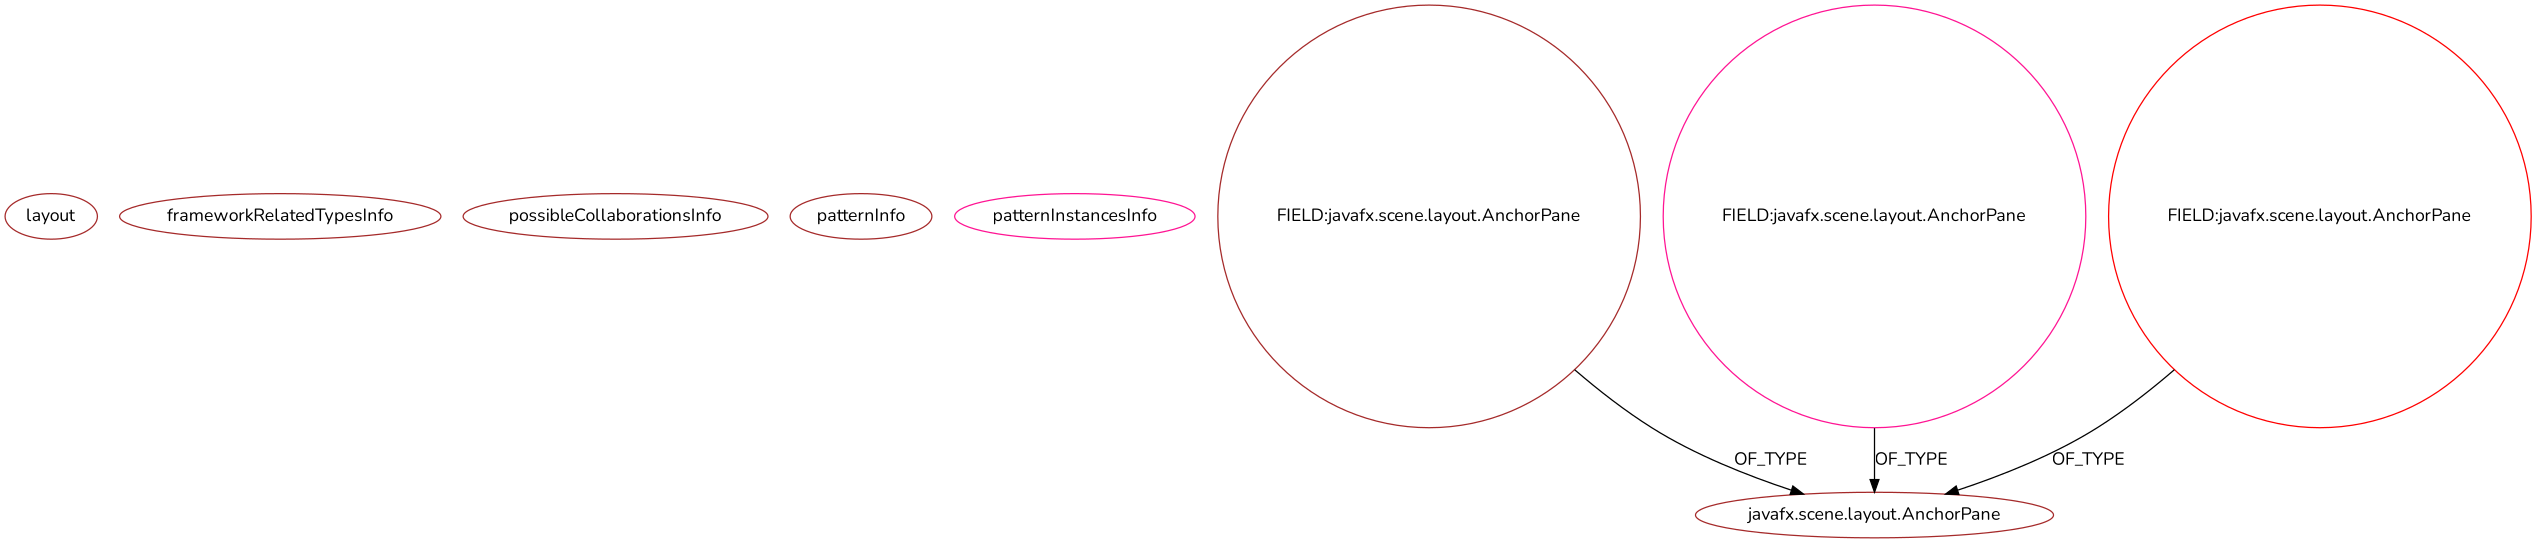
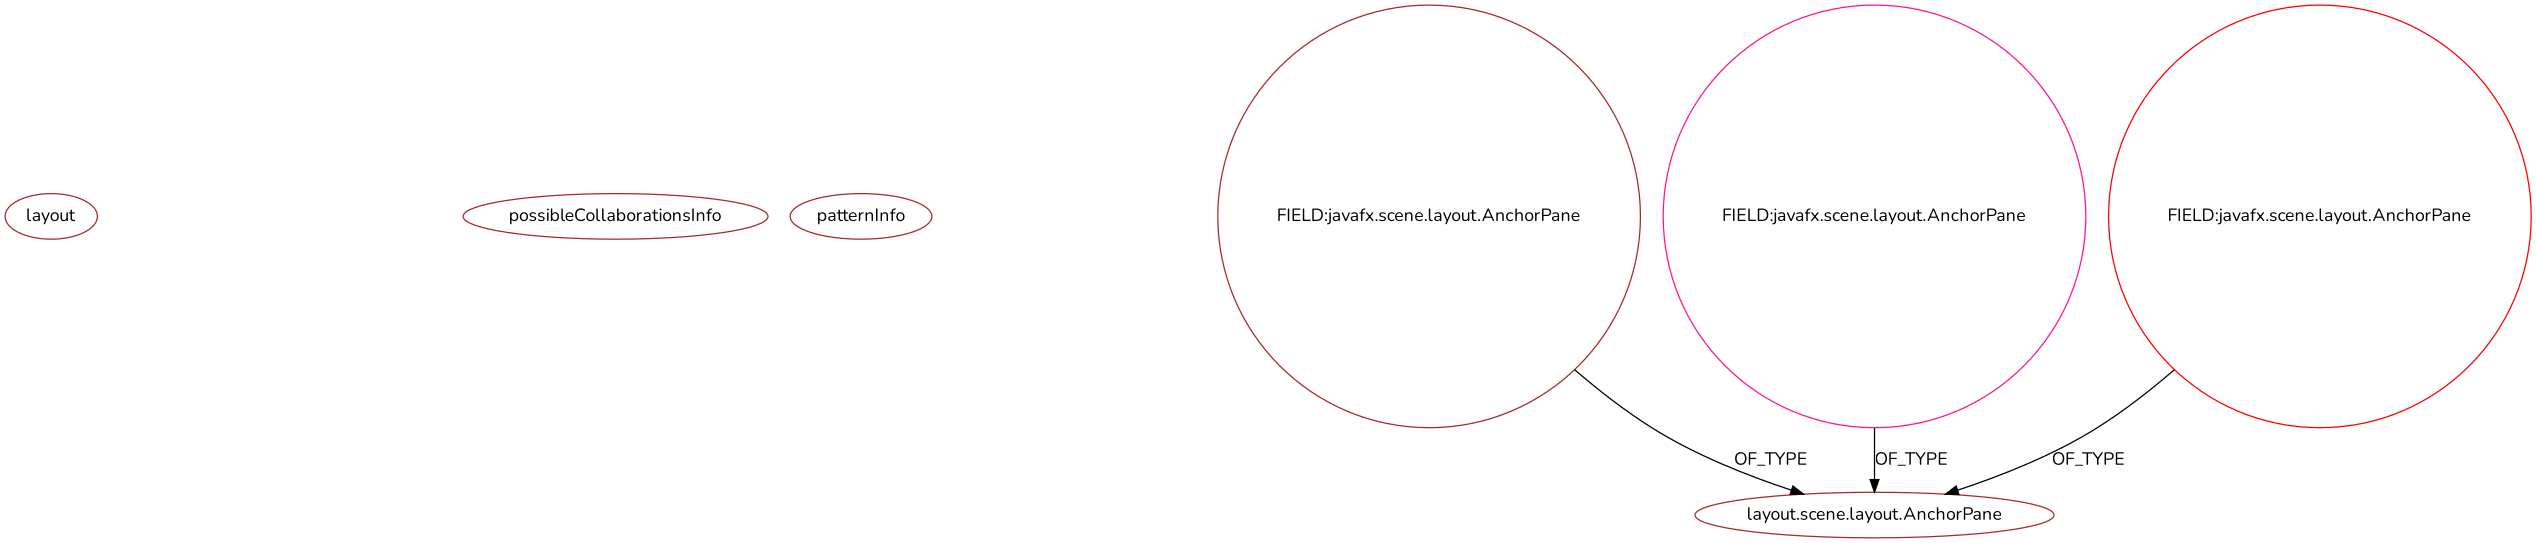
(280, 216) -> none
(1075, 216) -> none
(1875, 515) -> (1875, 515)
